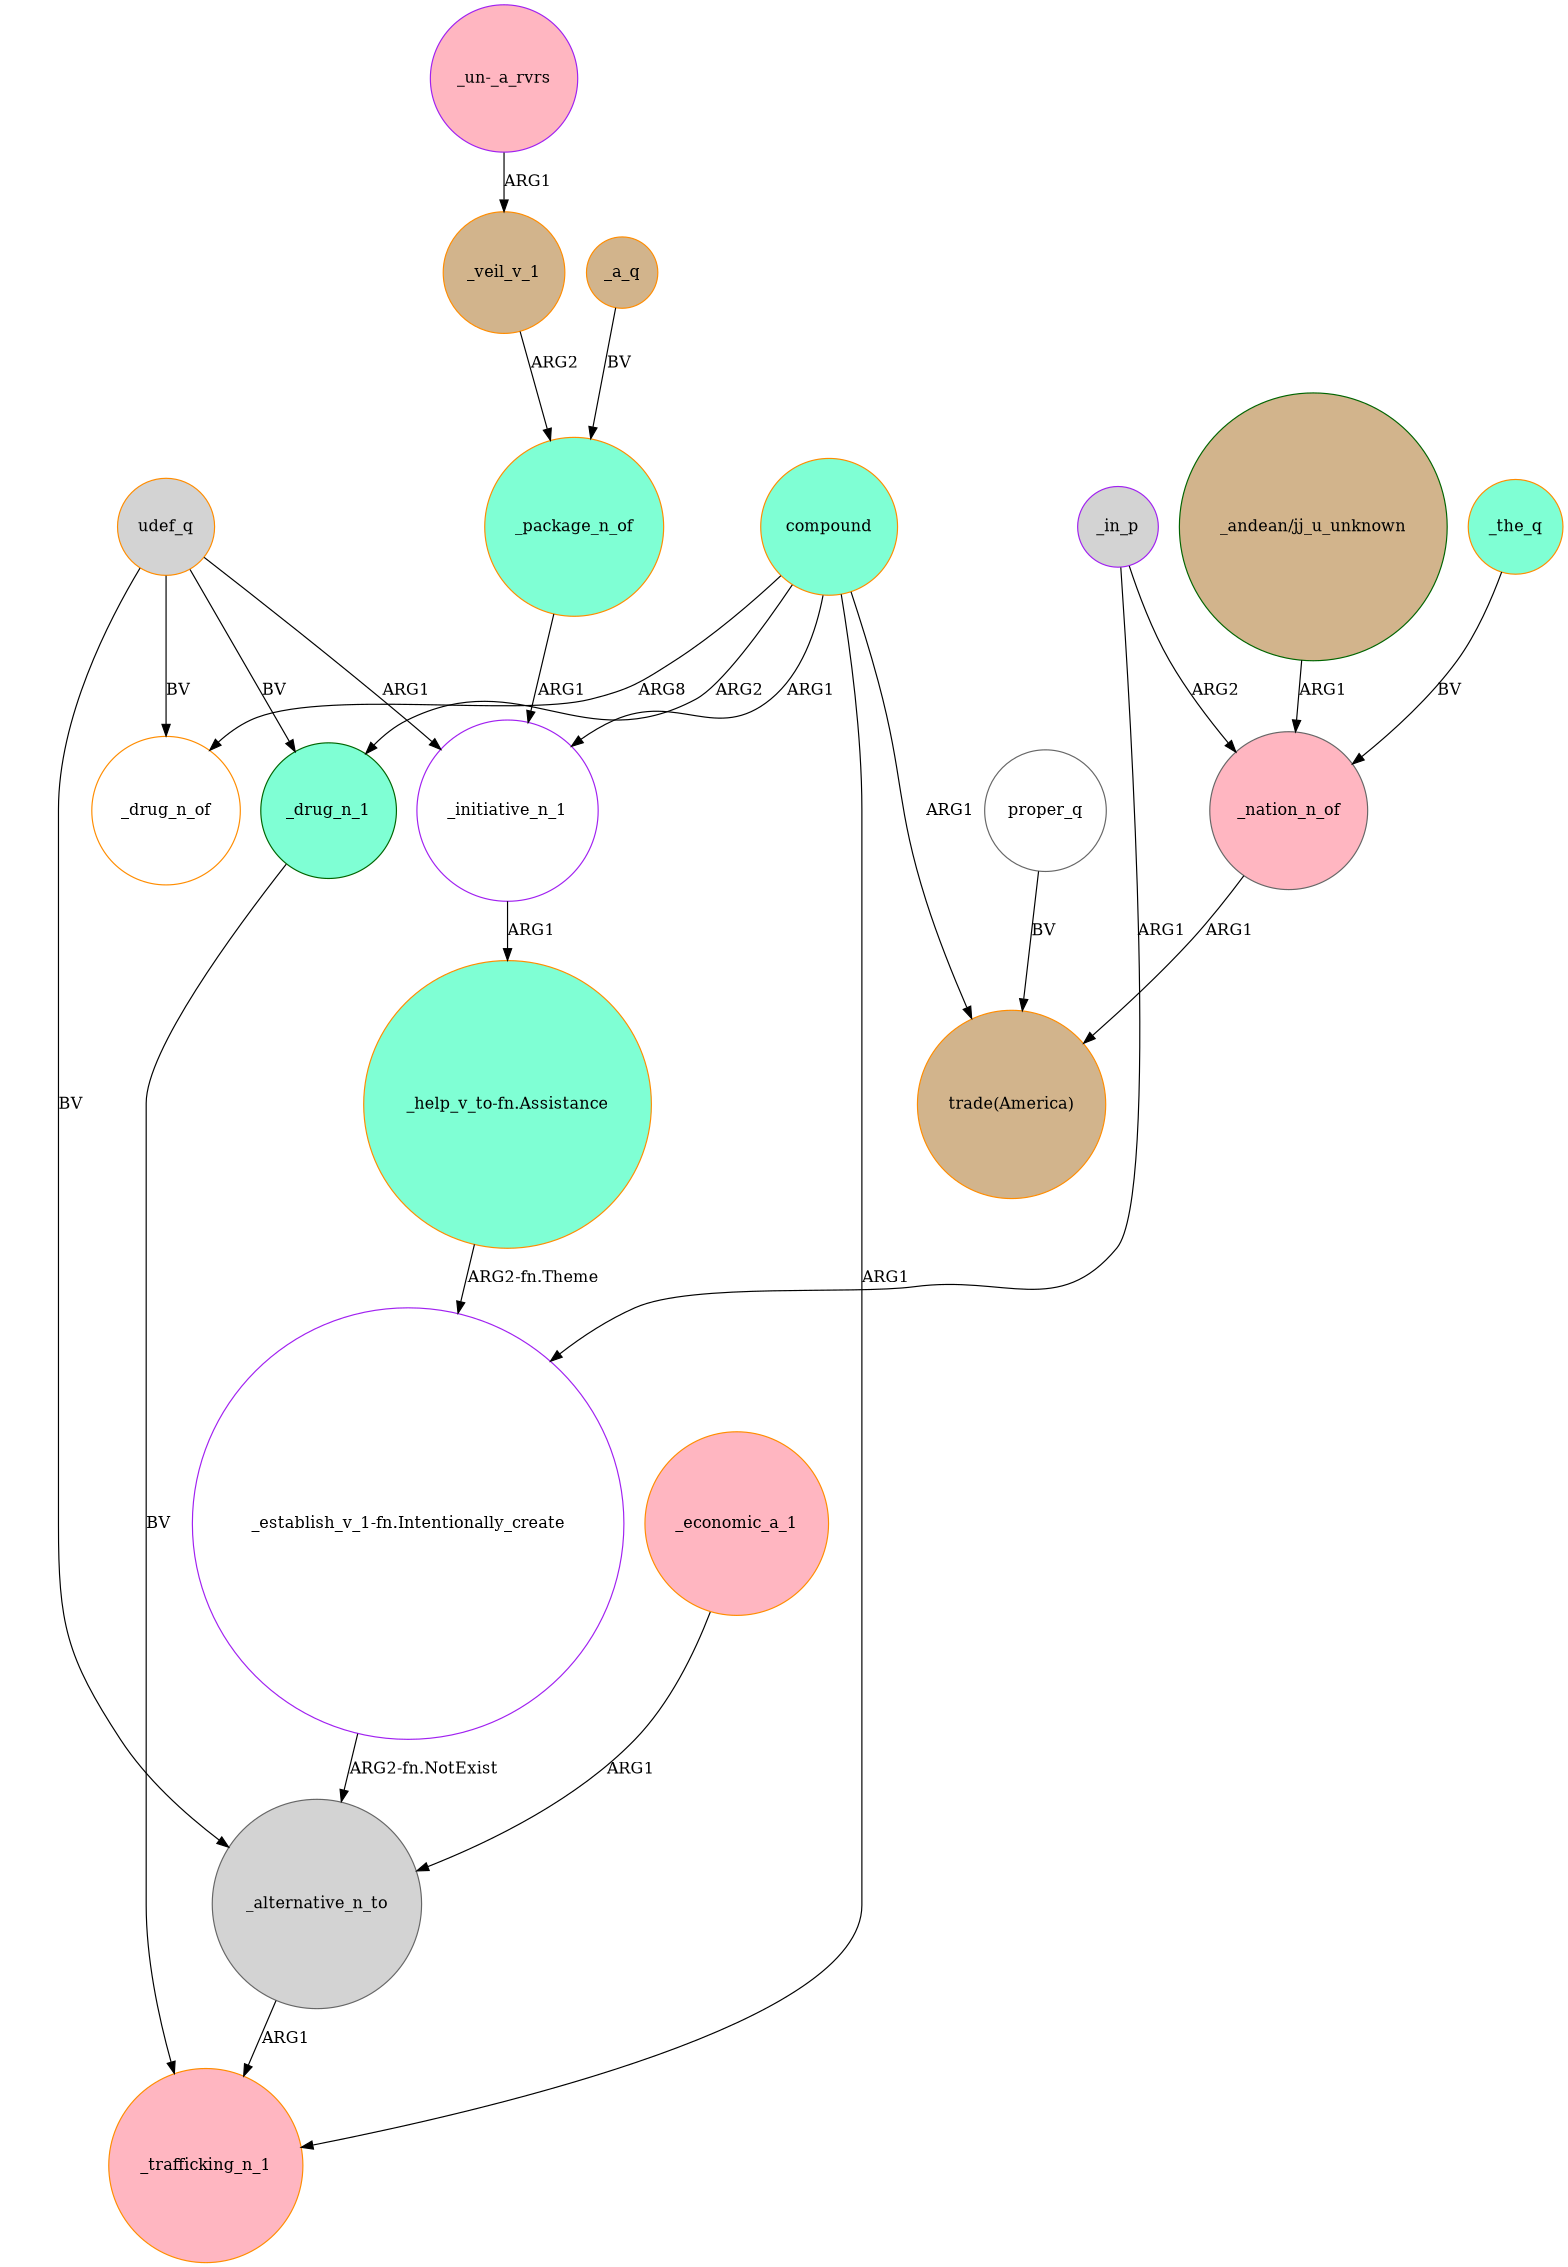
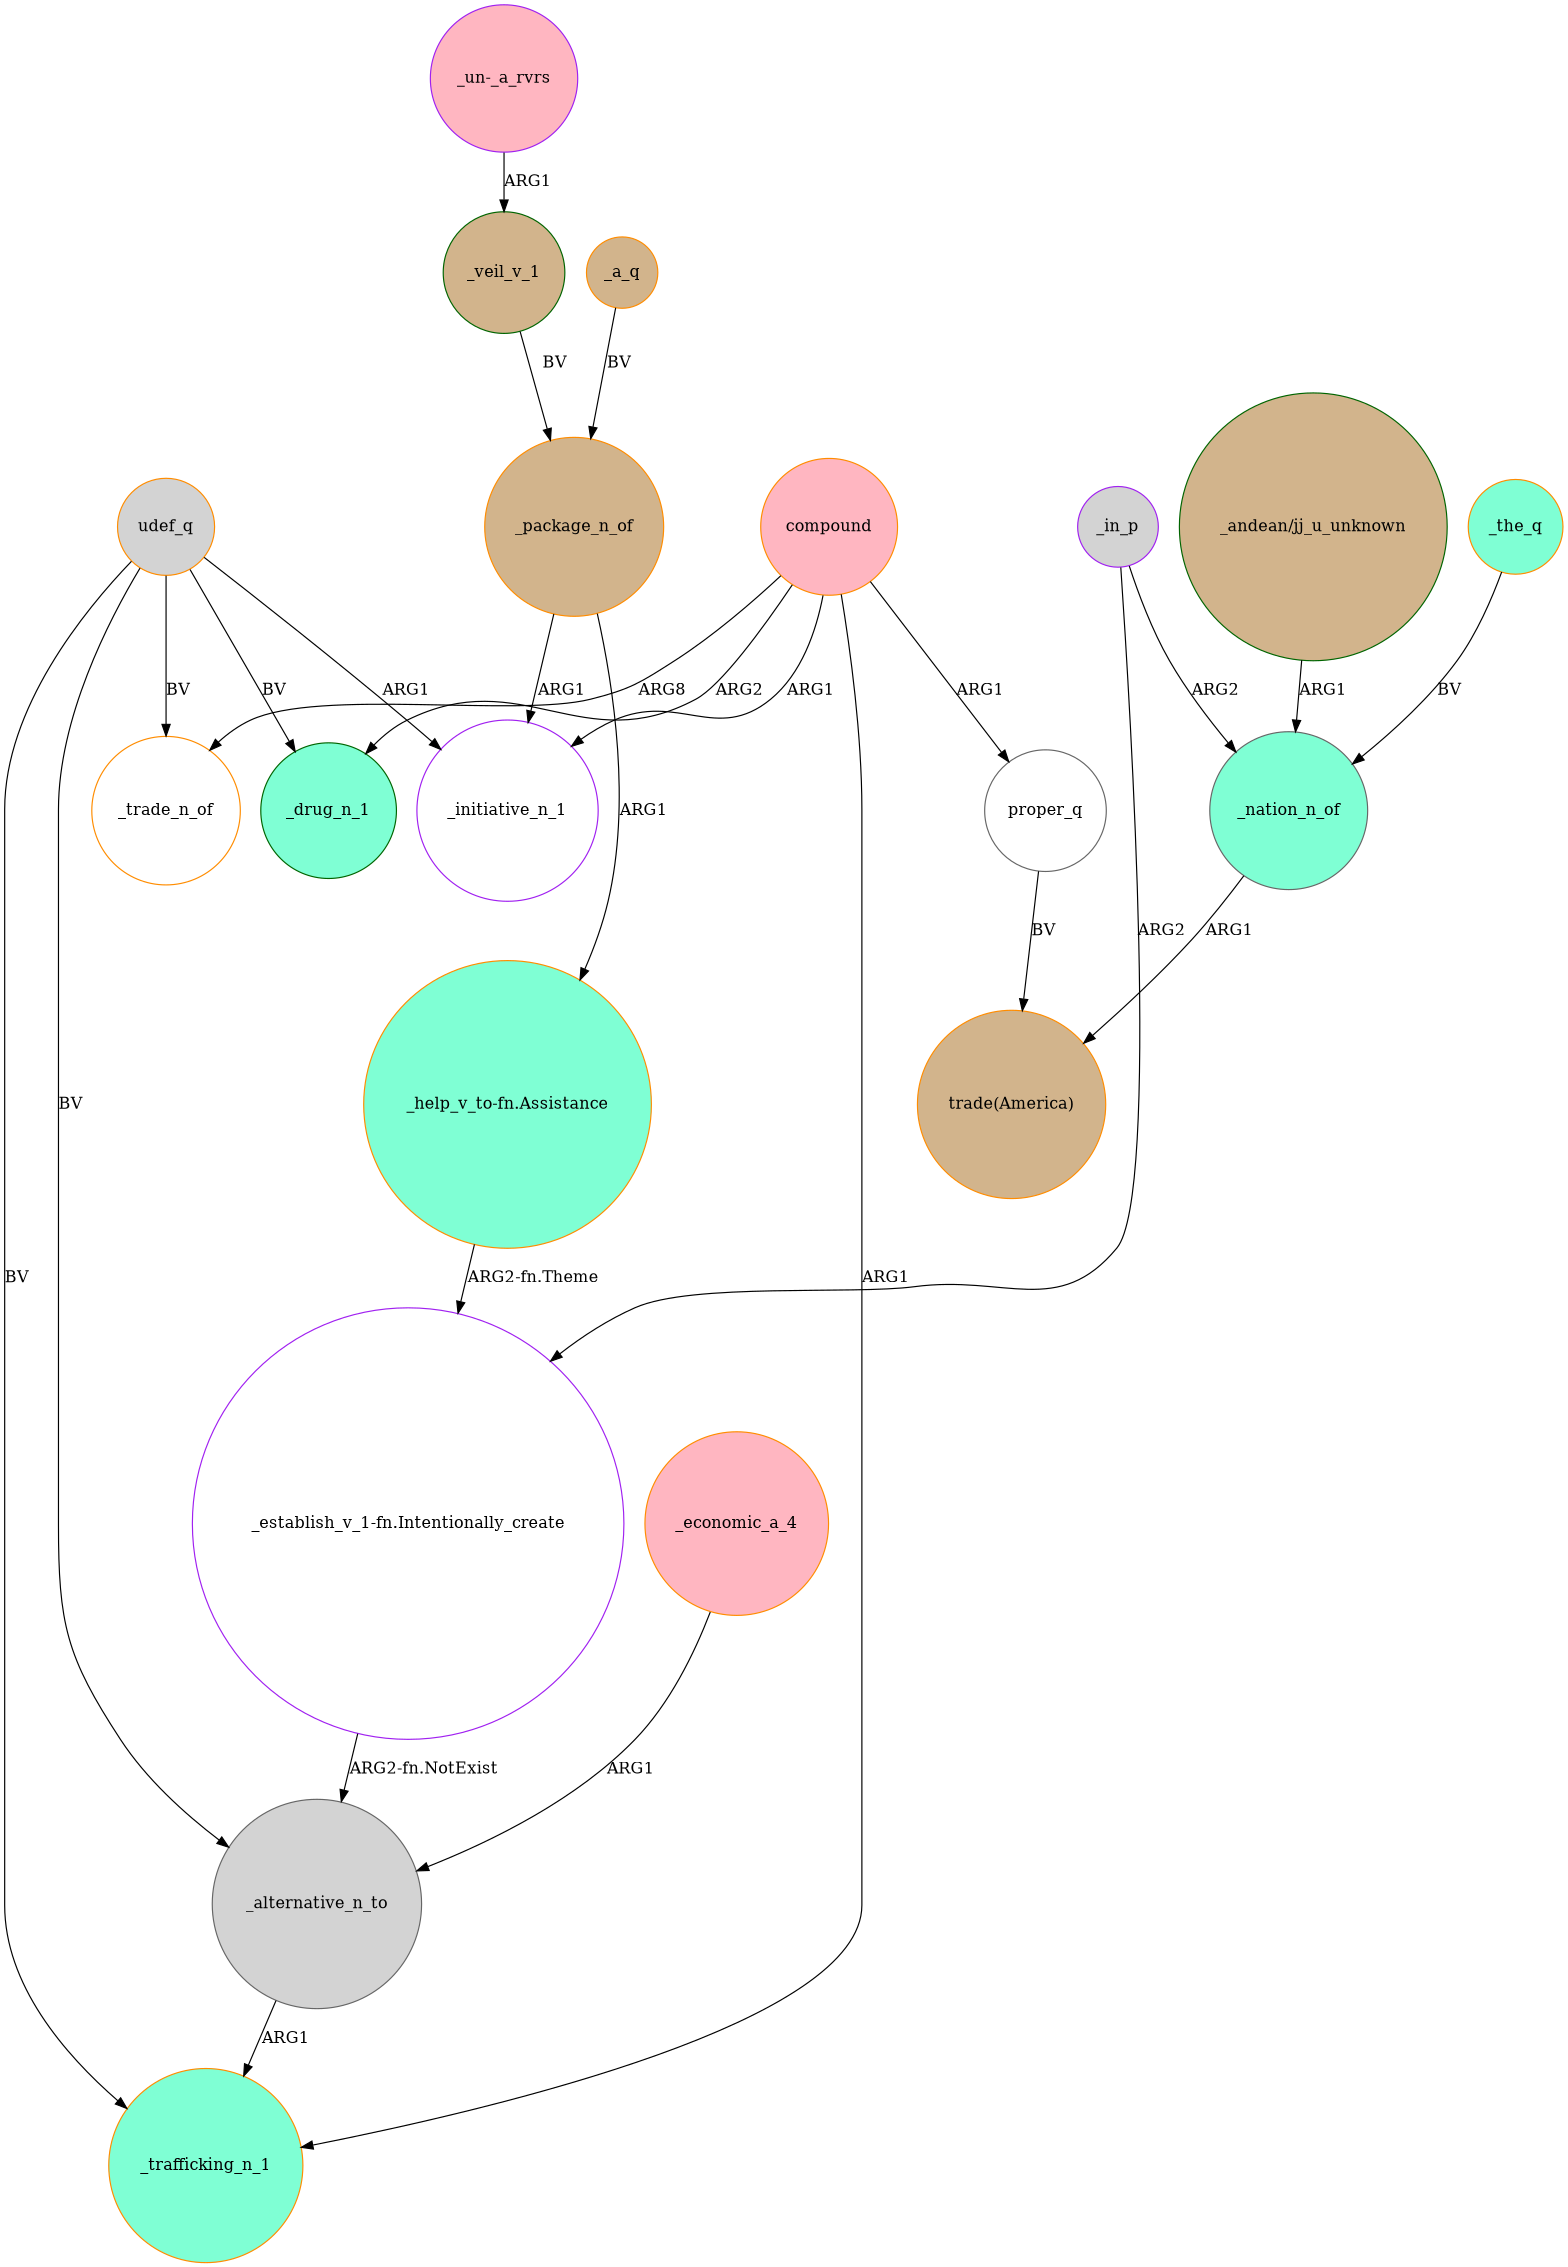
(504, 273) -> (504, 273)
(555, 363) -> (555, 363)
(574, 527) -> (574, 527)
(829, 527) -> (829, 527)
(902, 802) -> (936, 667)
(166, 811) -> (166, 811)
(1289, 811) -> (1289, 811)
(508, 925) -> (619, 793)
(1162, 931) -> (1162, 931)
(146, 1444) -> (5, 1331)
(737, 1524) -> (737, 1524)
(206, 2166) -> (206, 2166)
